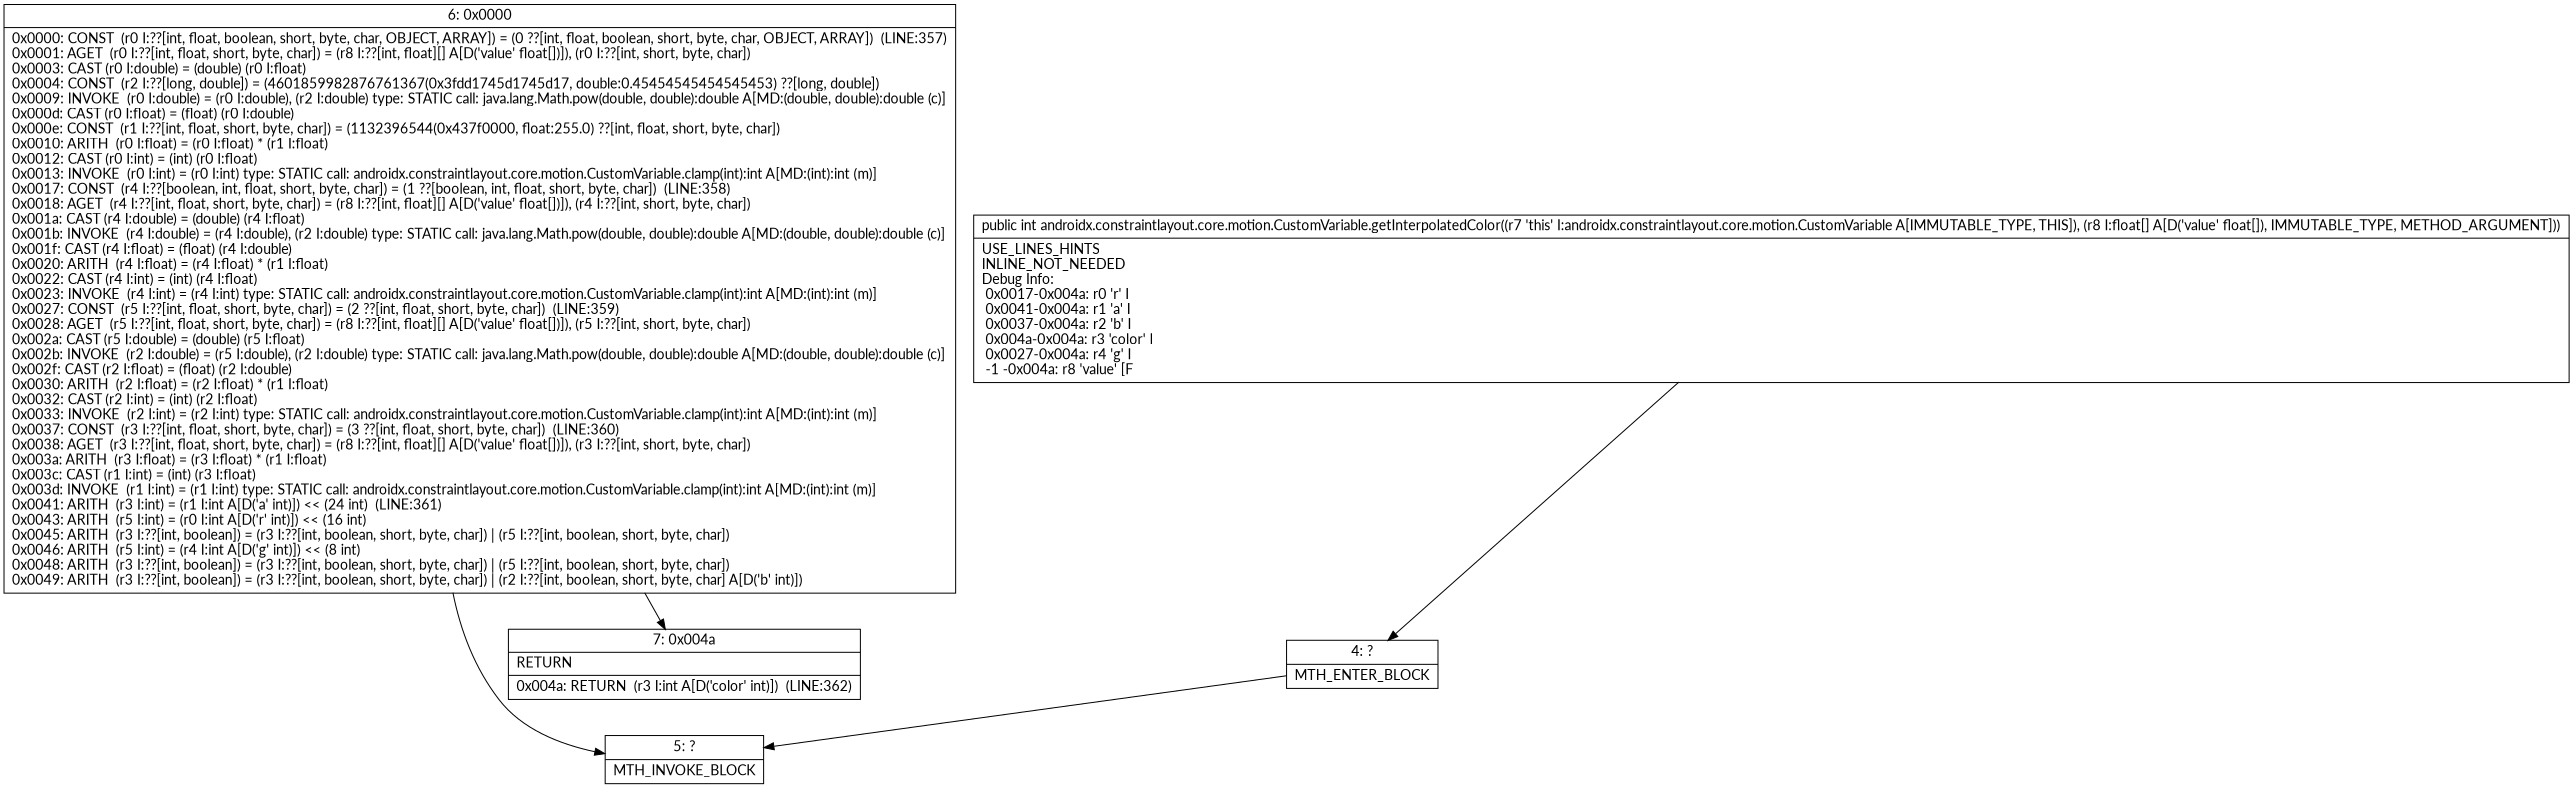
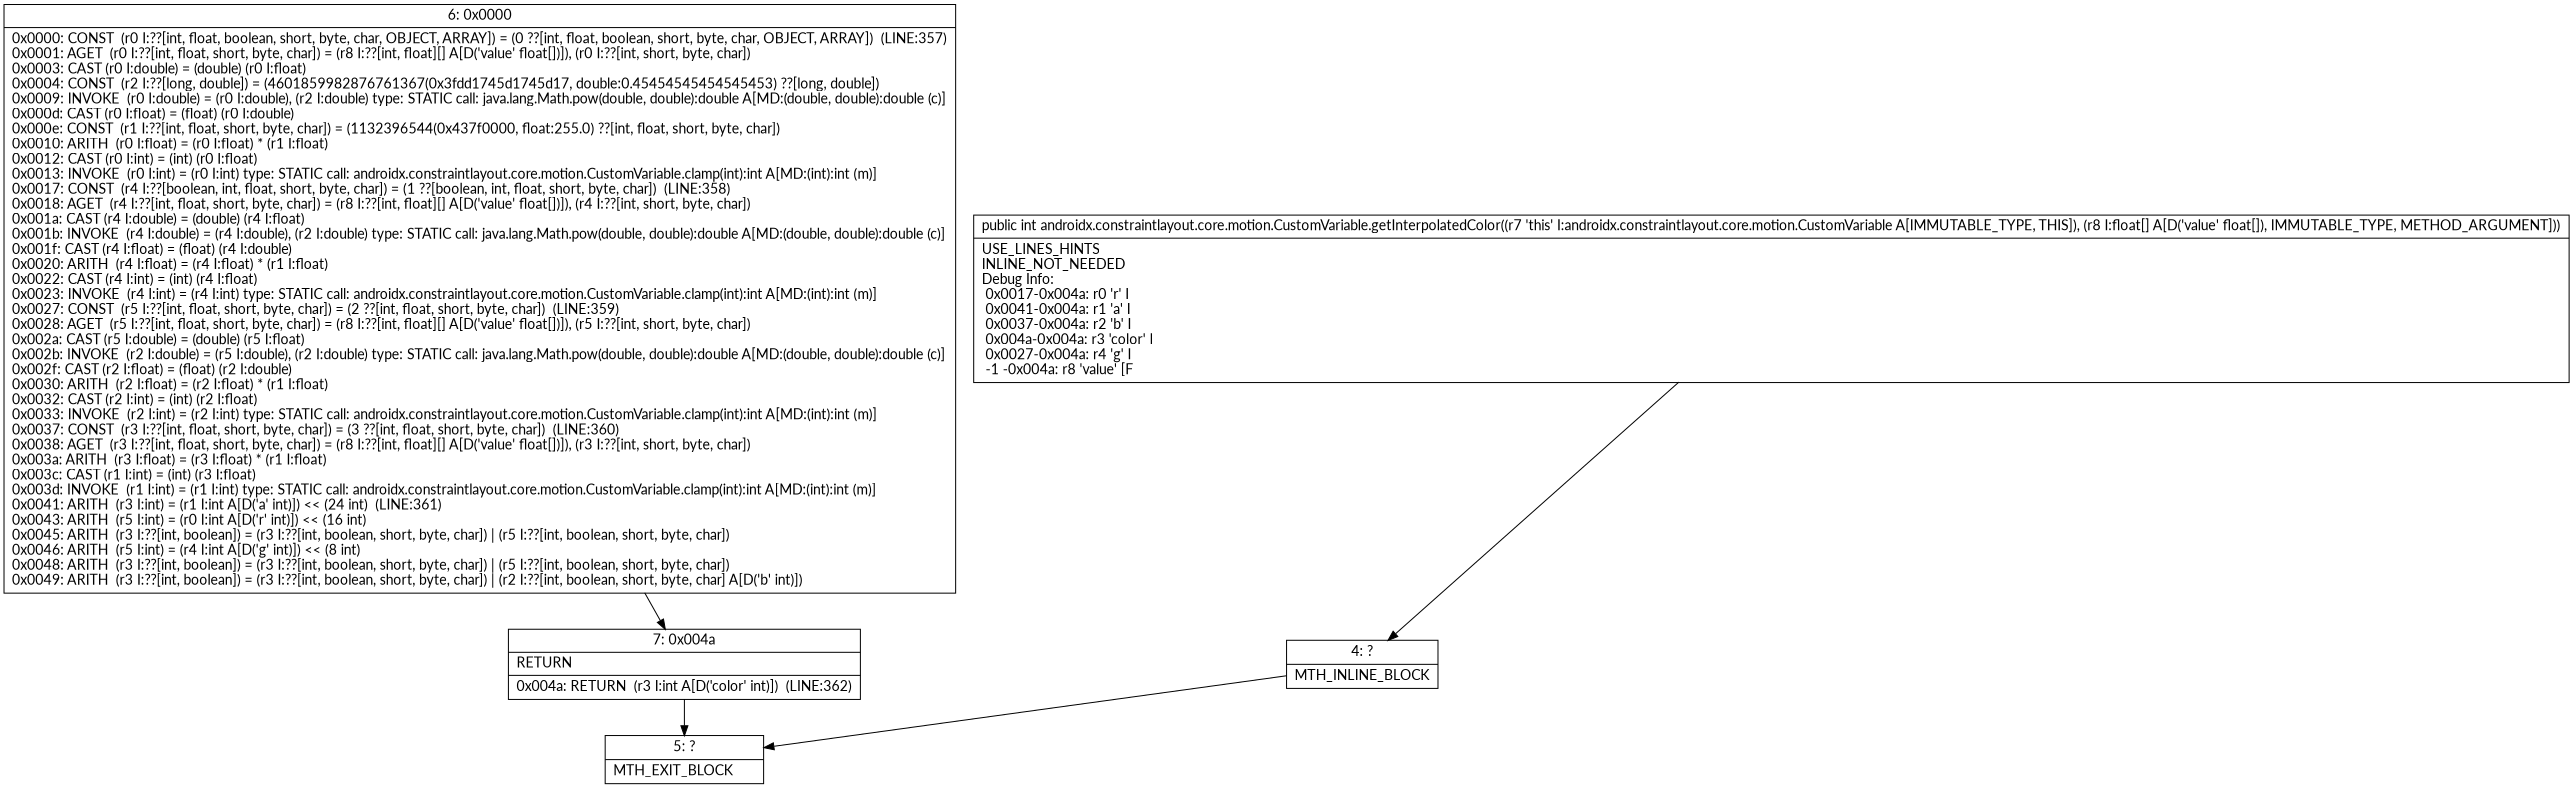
(1362, 676) -> (1362, 676)
(497, 697) -> (684, 712)
(684, 771) -> (673, 771)
